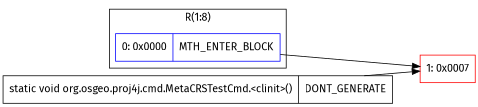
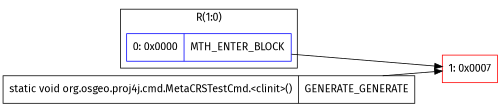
(198, 18) -> (209, 18)
(346, 89) -> (357, 89)
